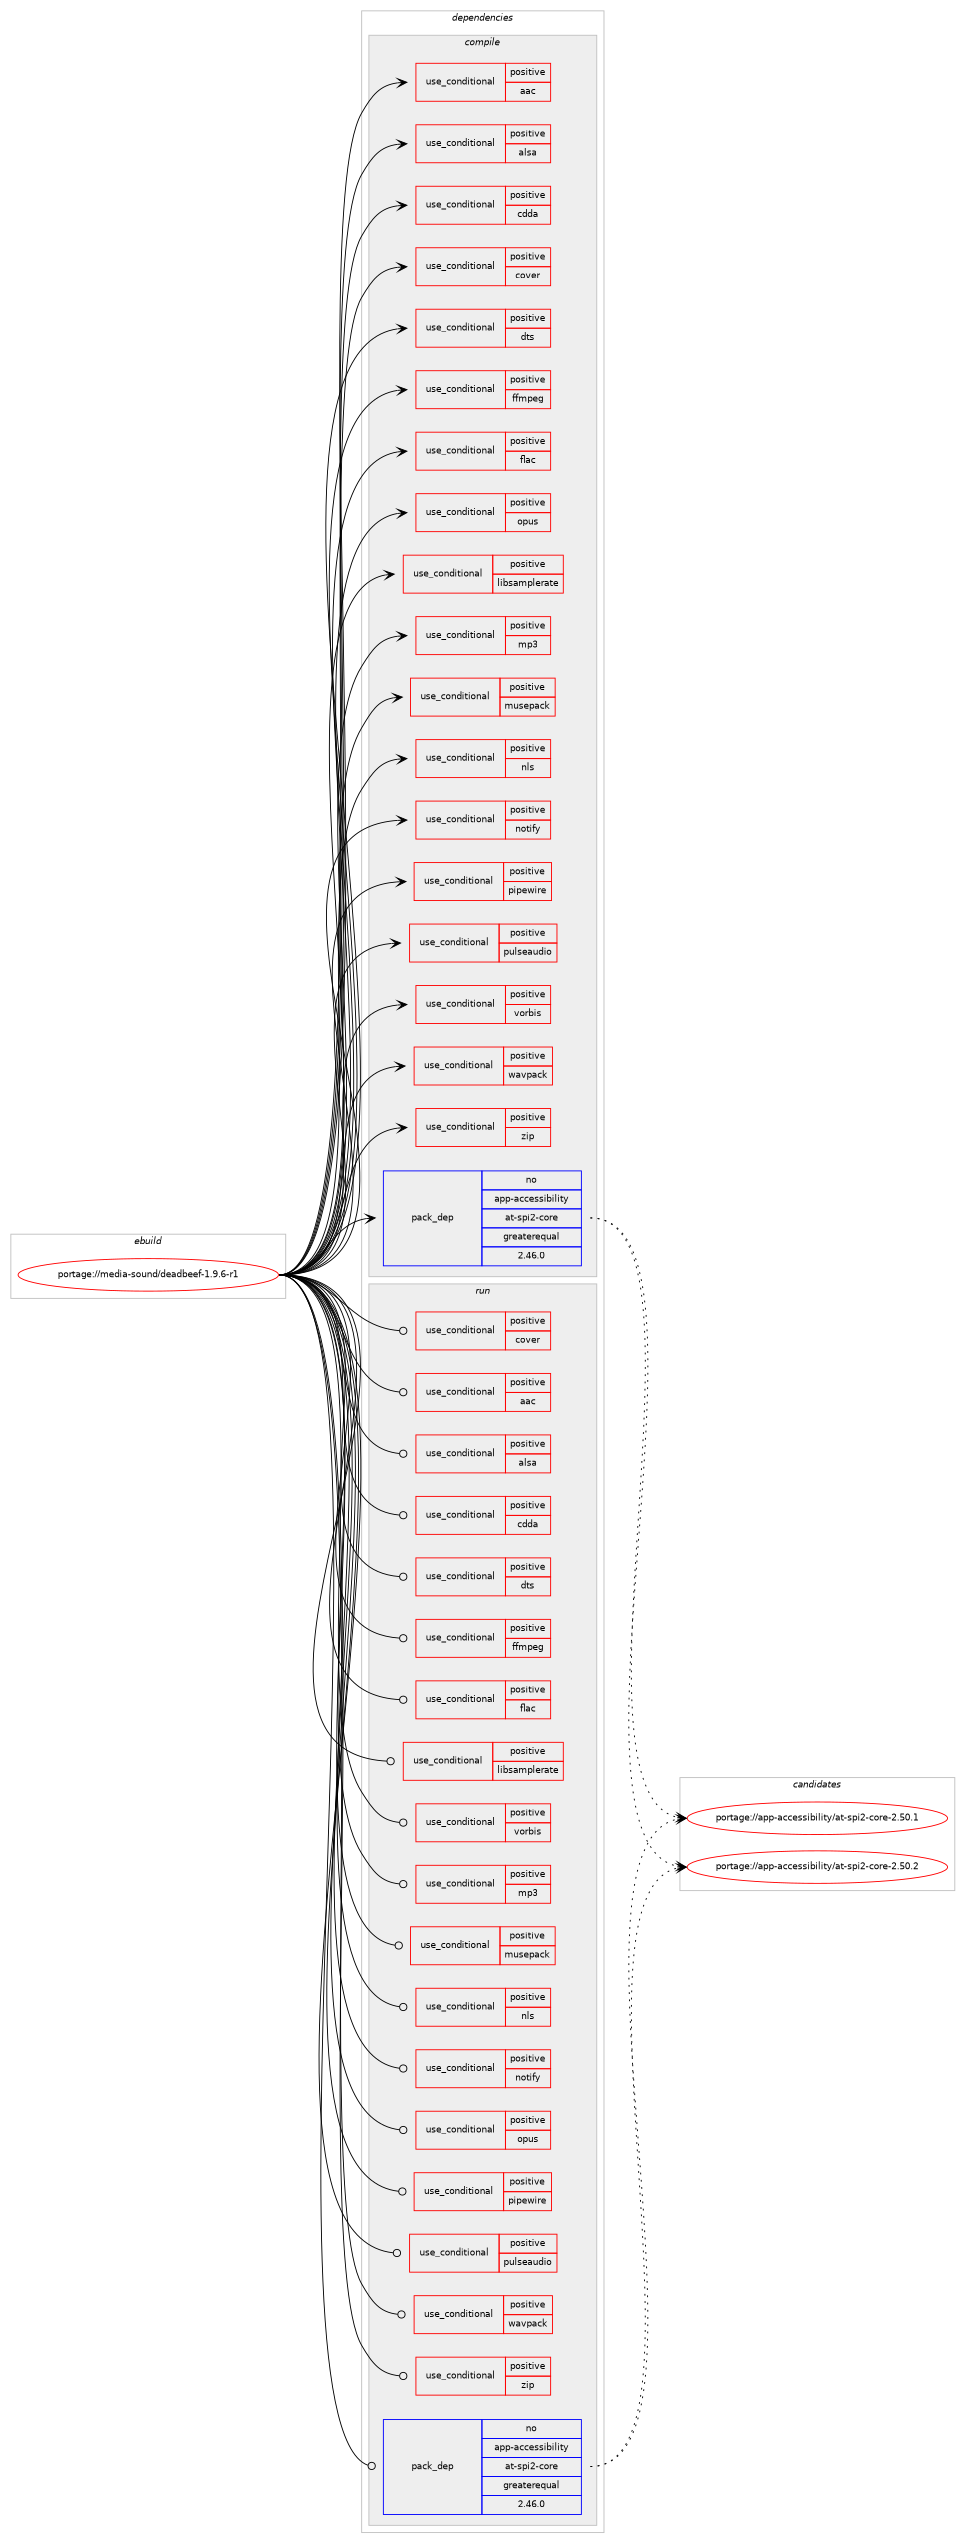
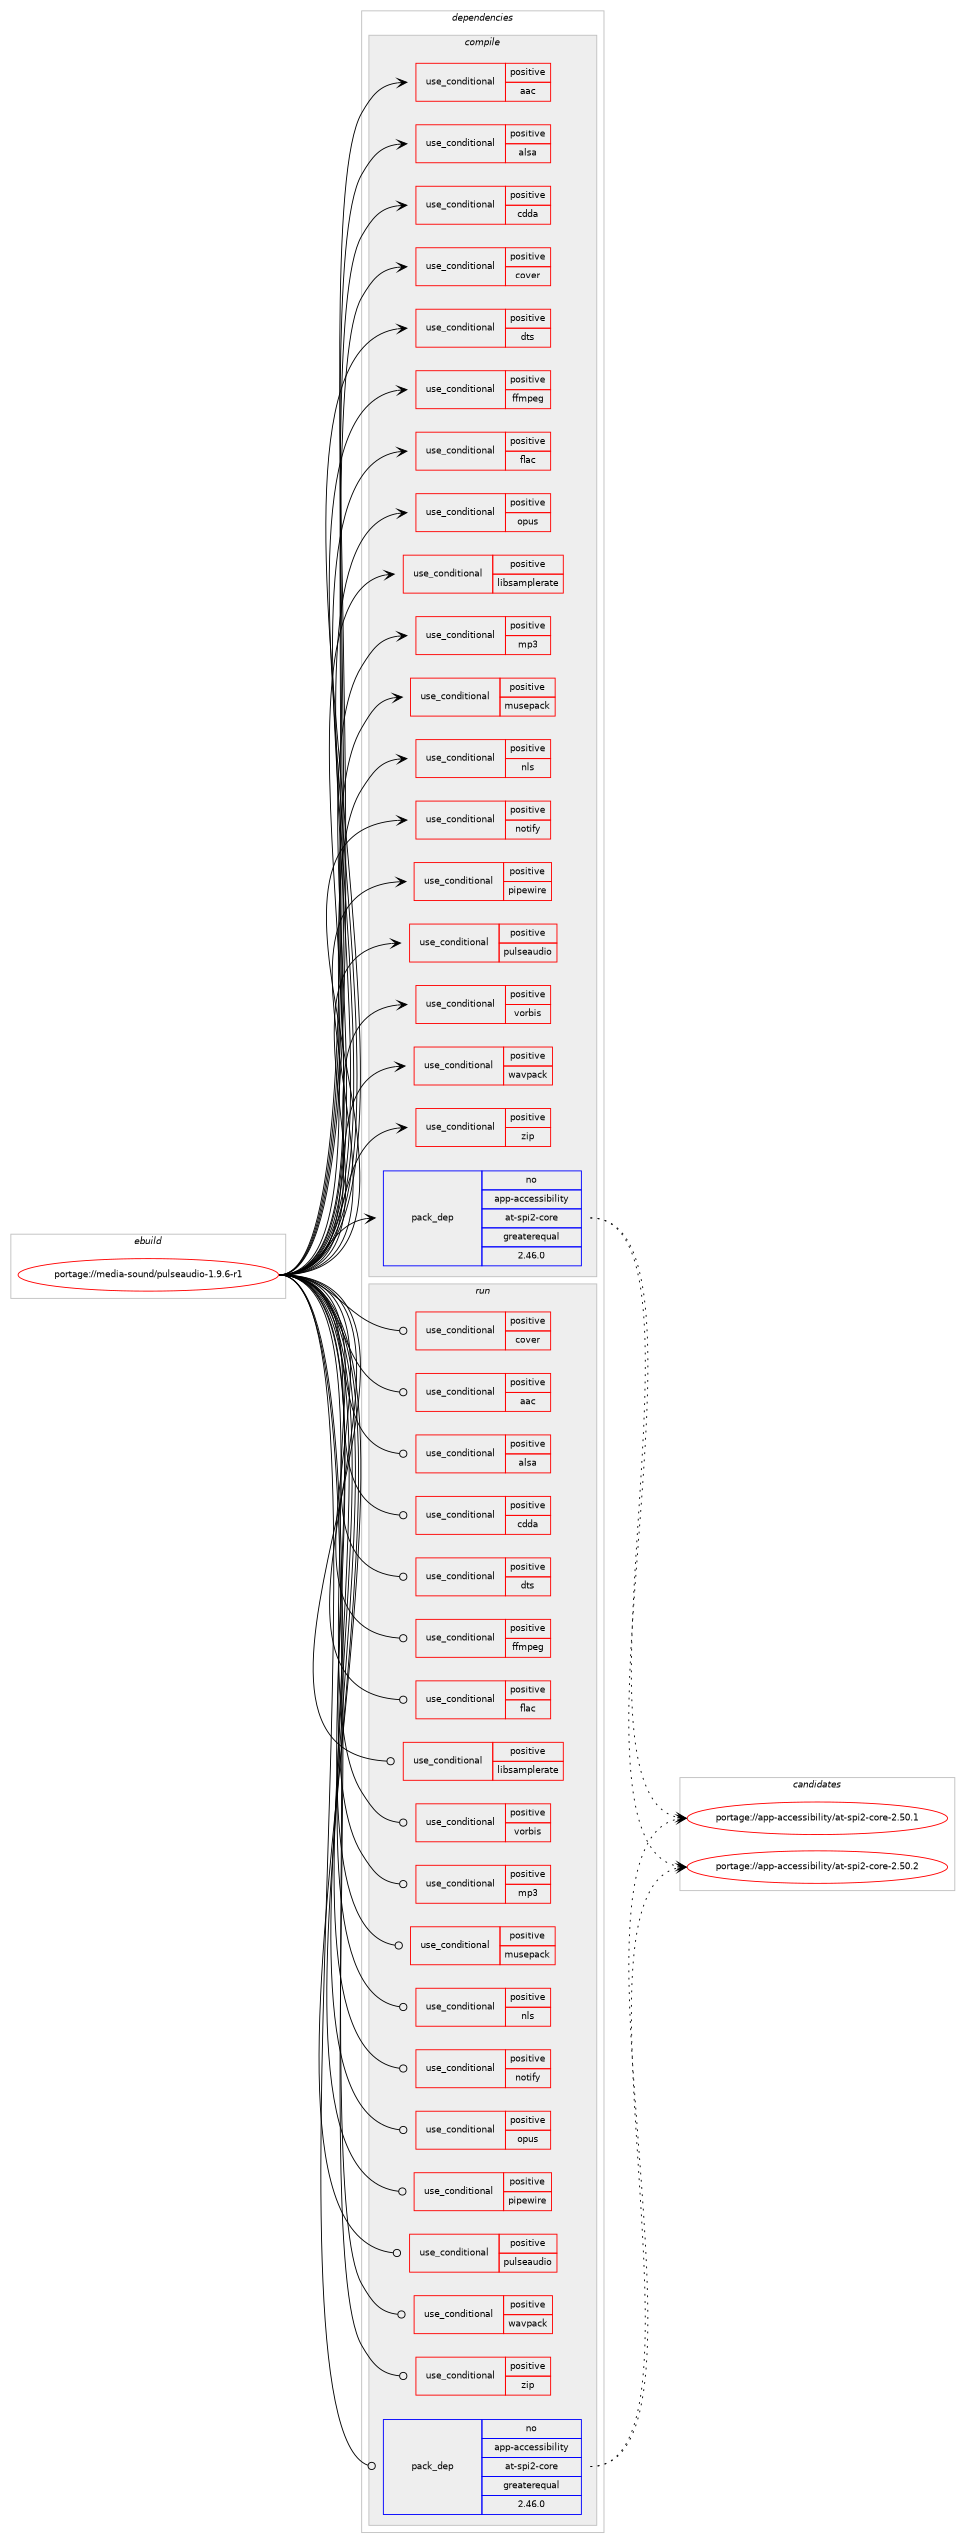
(148, 1275) -> (148, 1275)
